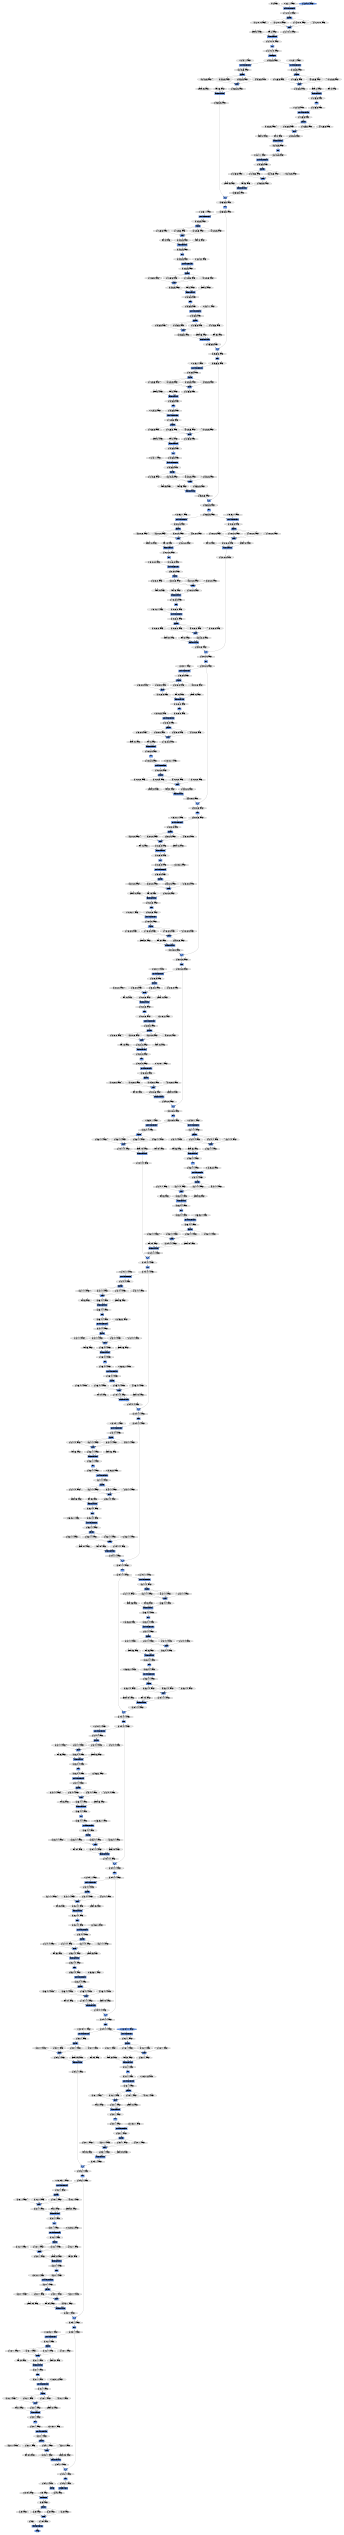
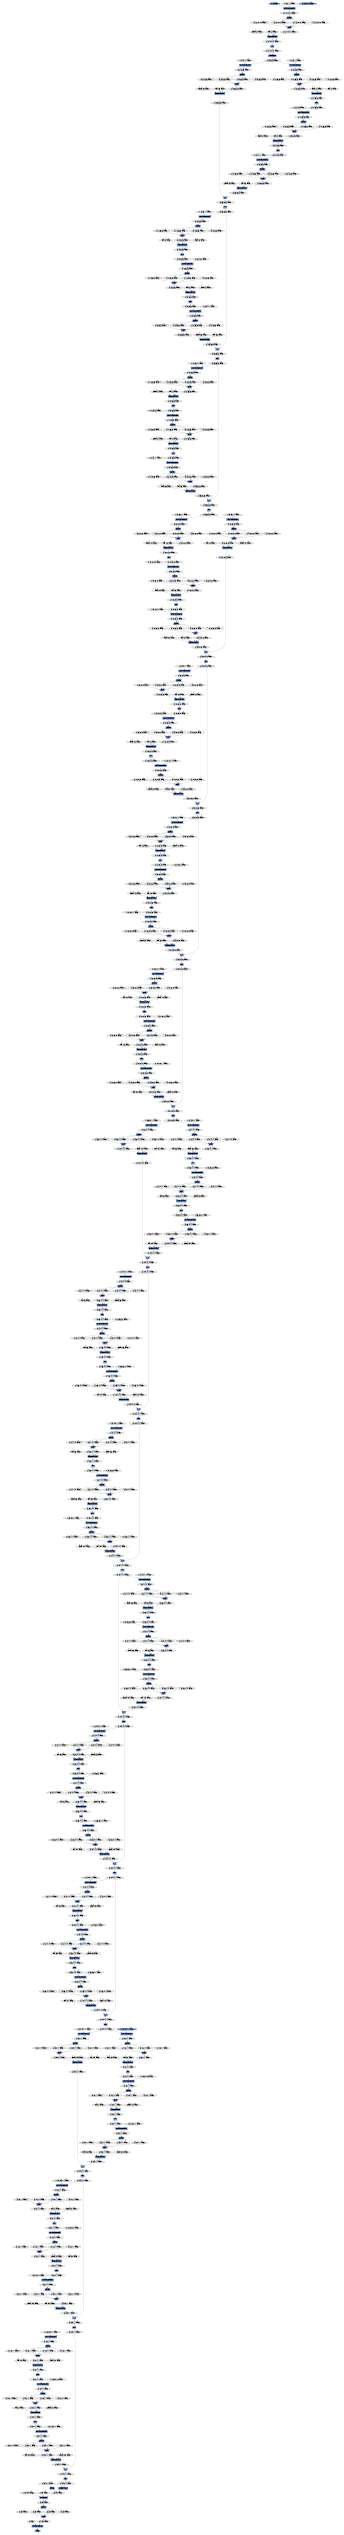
(274, 4) -> (274, 4)
